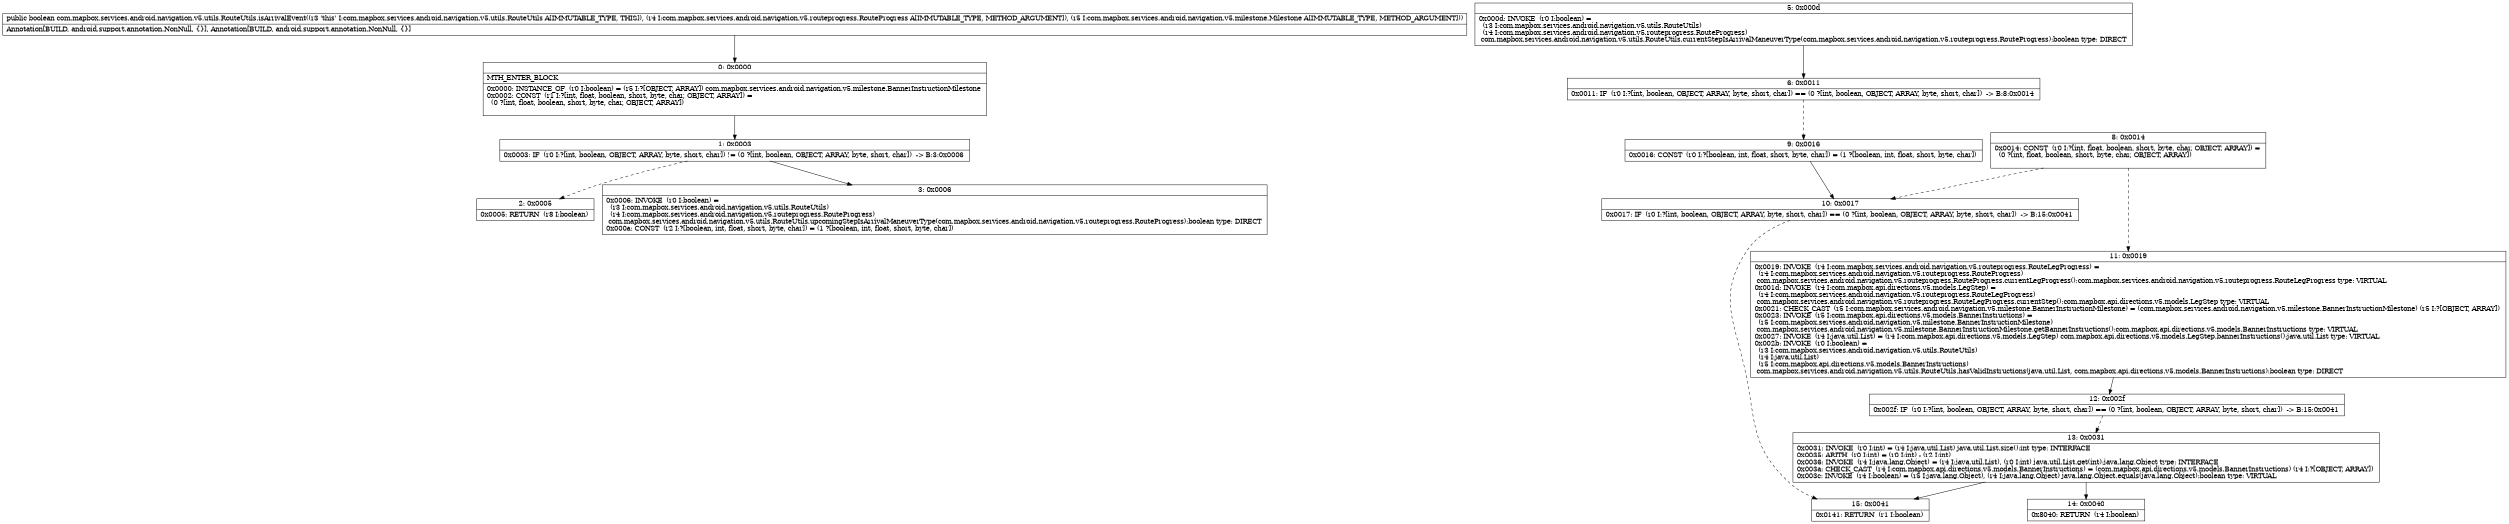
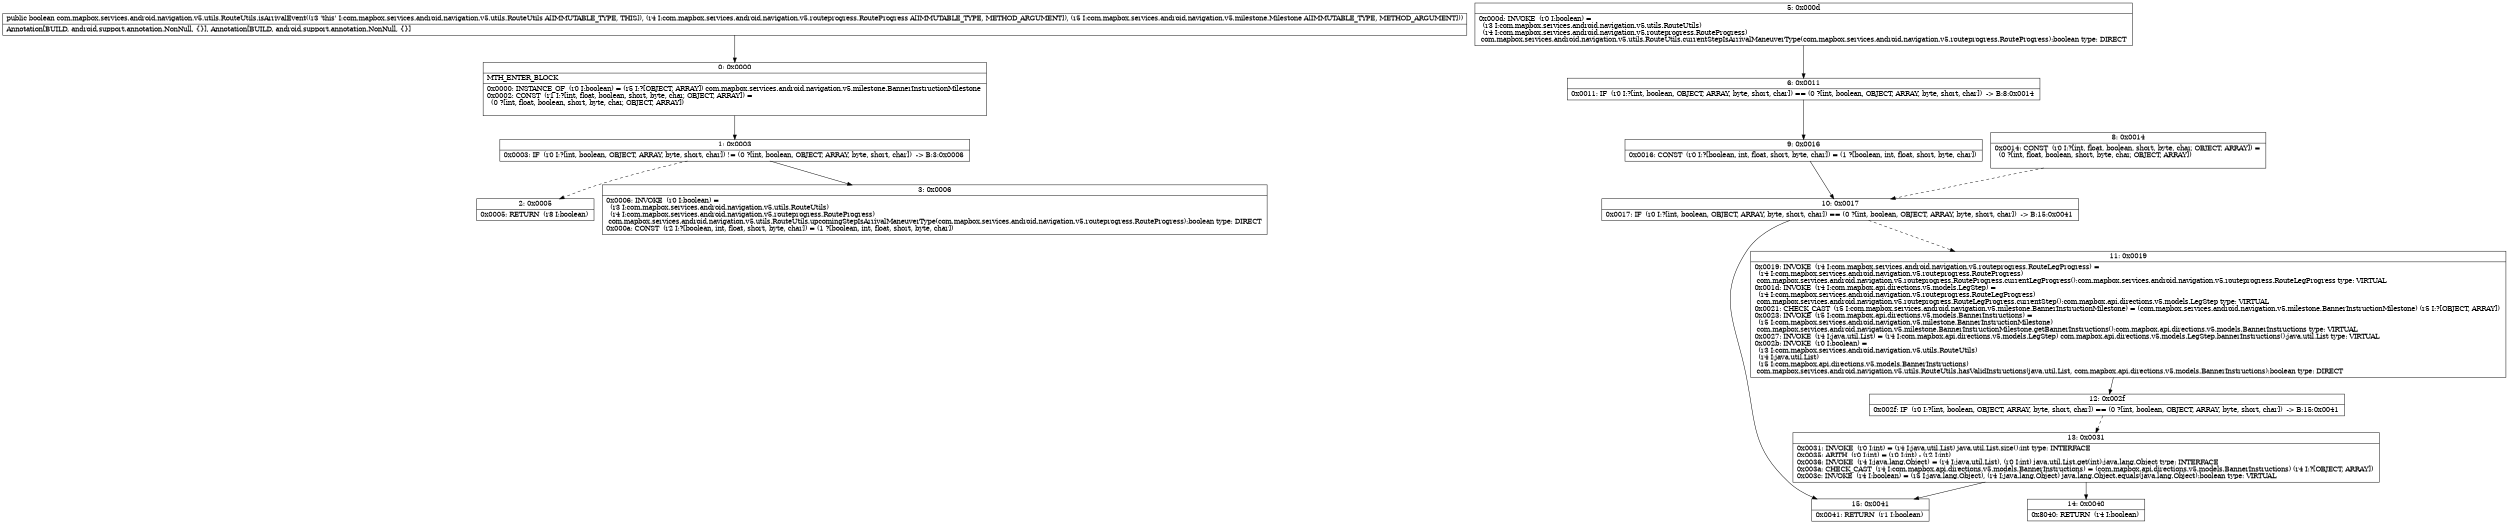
(1804, 117) -> (1804, 117)
(2128, 207) -> (1910, 235)
(1742, 357) -> (1742, 357)
(1870, 515) -> (1870, 515)
